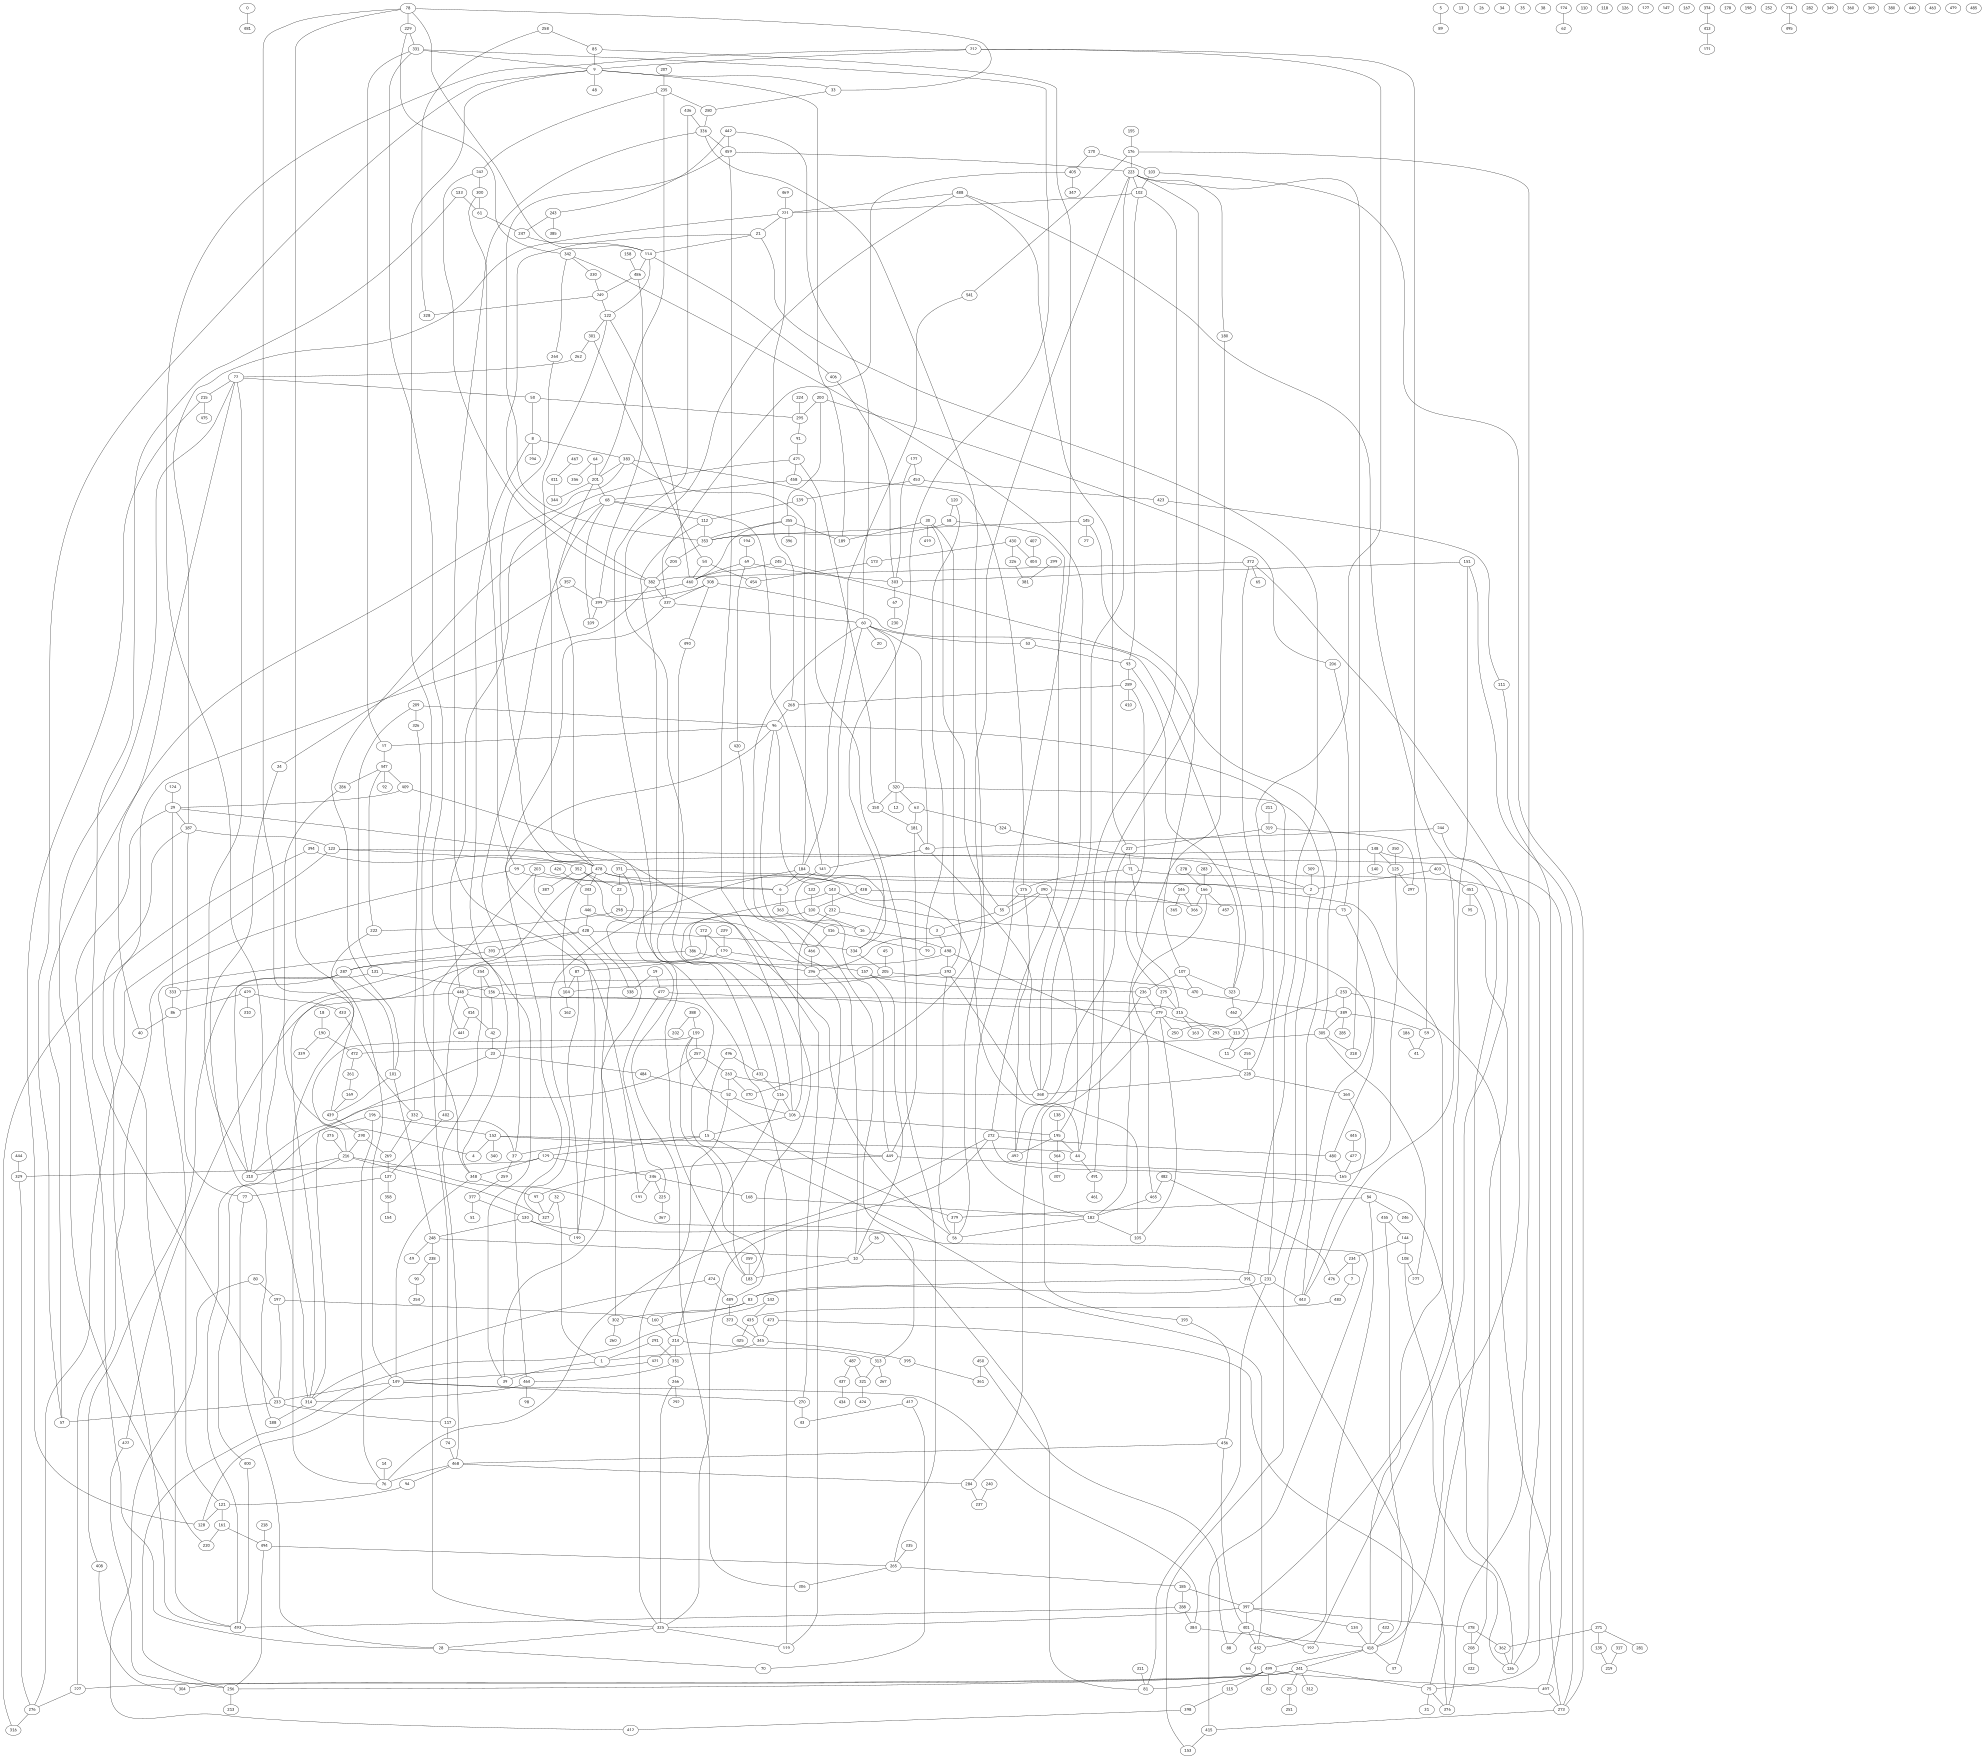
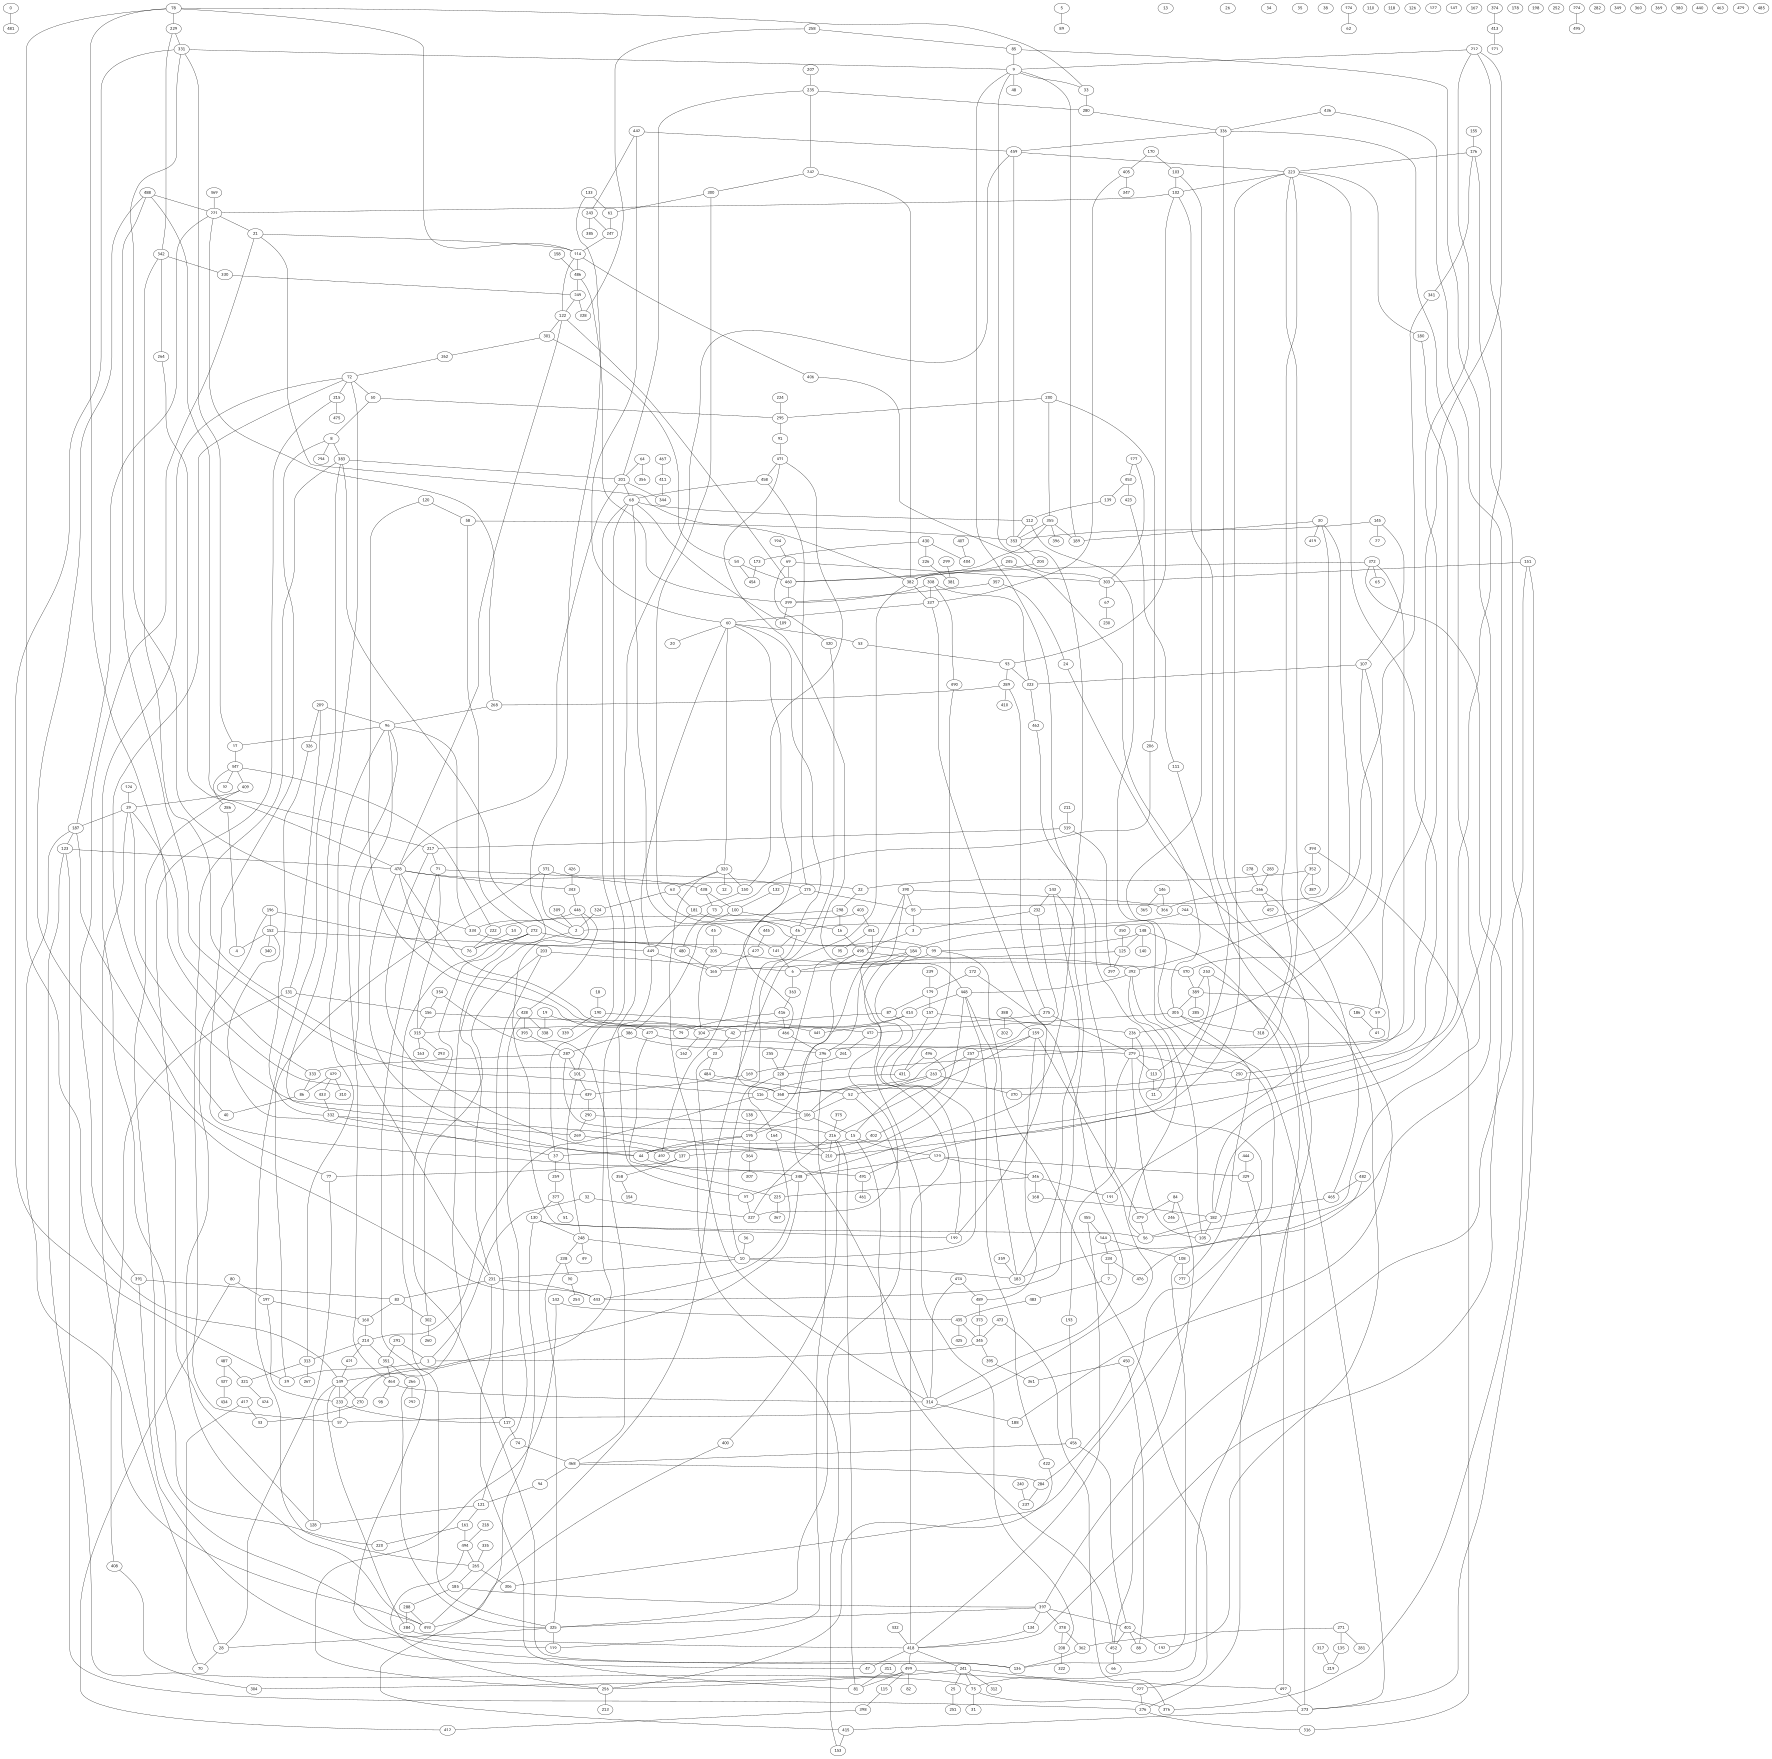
(969, 295) -> (1432, 295)
(720, 938) -> (523, 921)
(419, 1473) -> none
